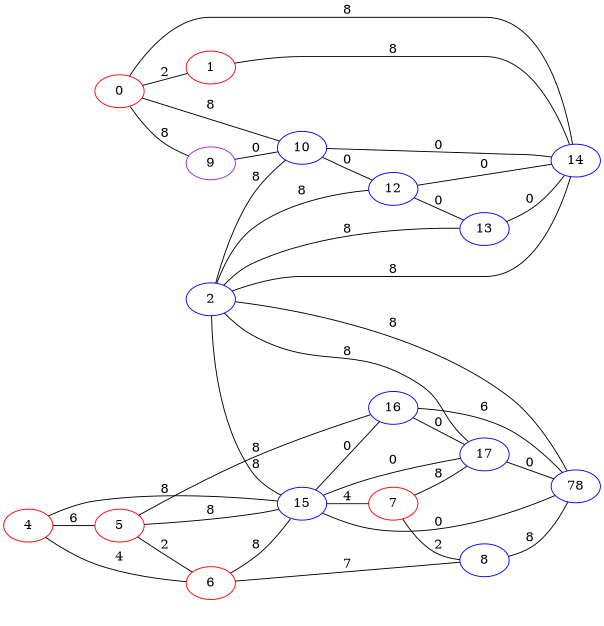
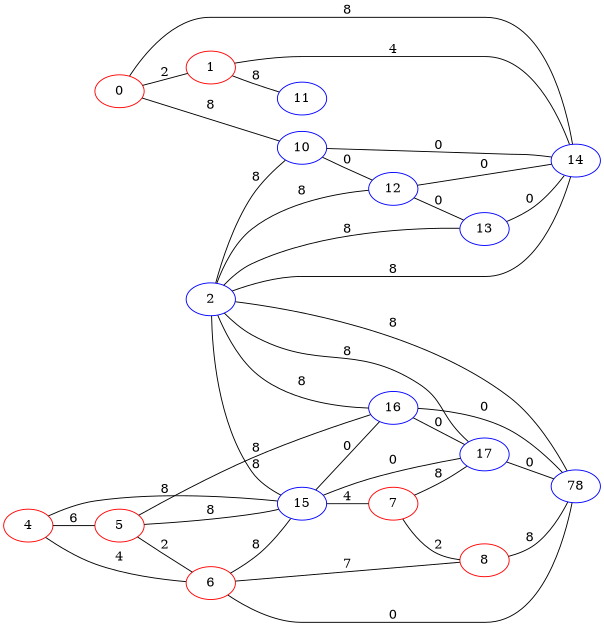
(393, 50) -> (393, 50)
none -> (302, 99)
(211, 163) -> none
none -> (277, 387)
(485, 407) -> (485, 407)
(440, 529) -> (433, 622)
(485, 560) -> (485, 560)
